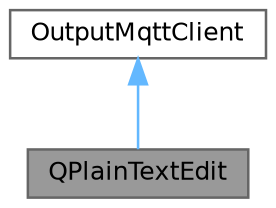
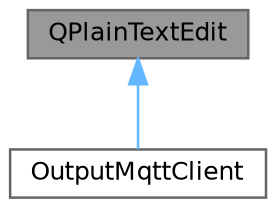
(138, 117) -> (138, 117)
